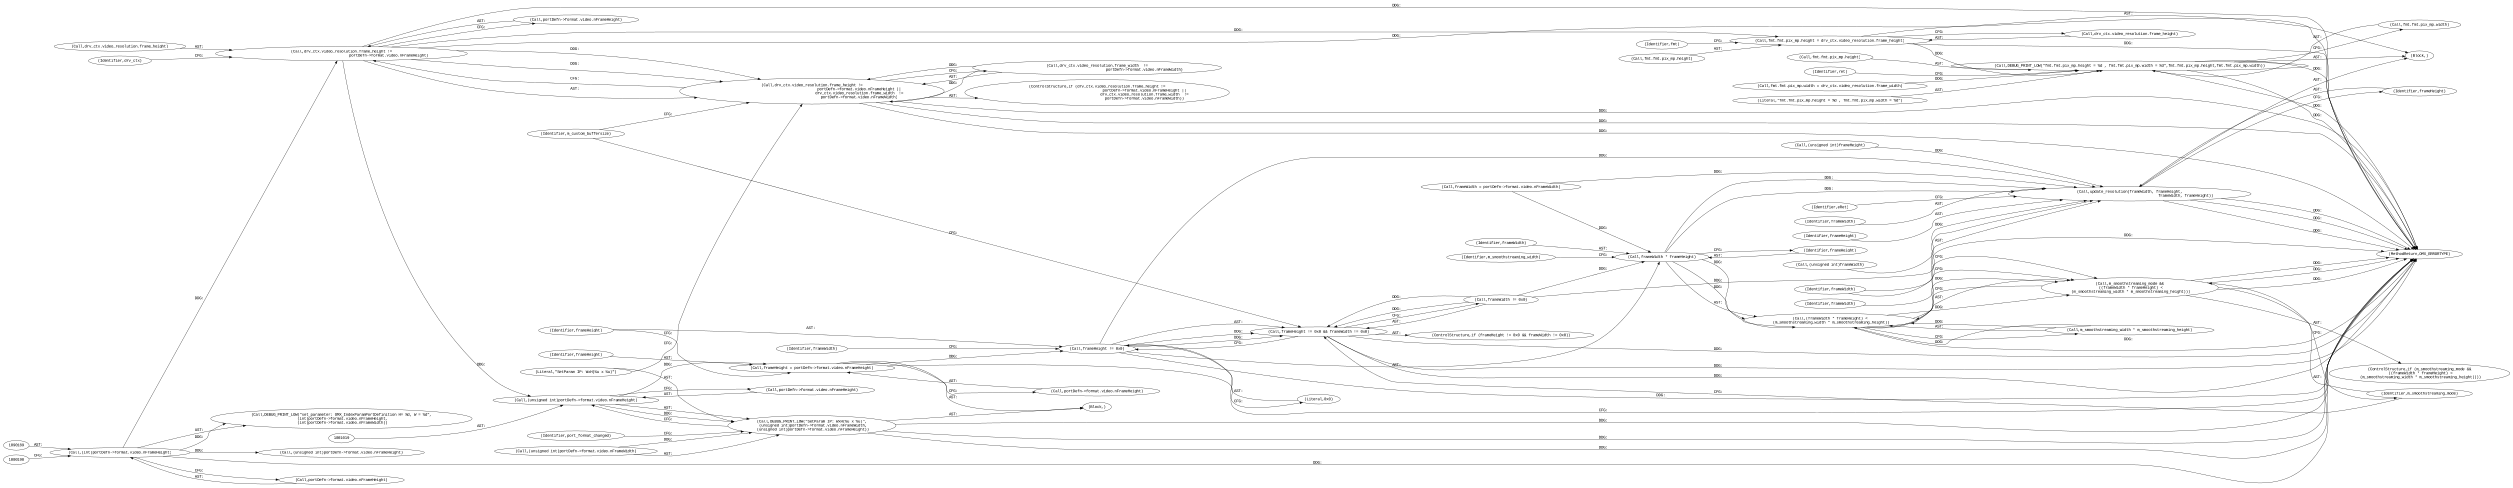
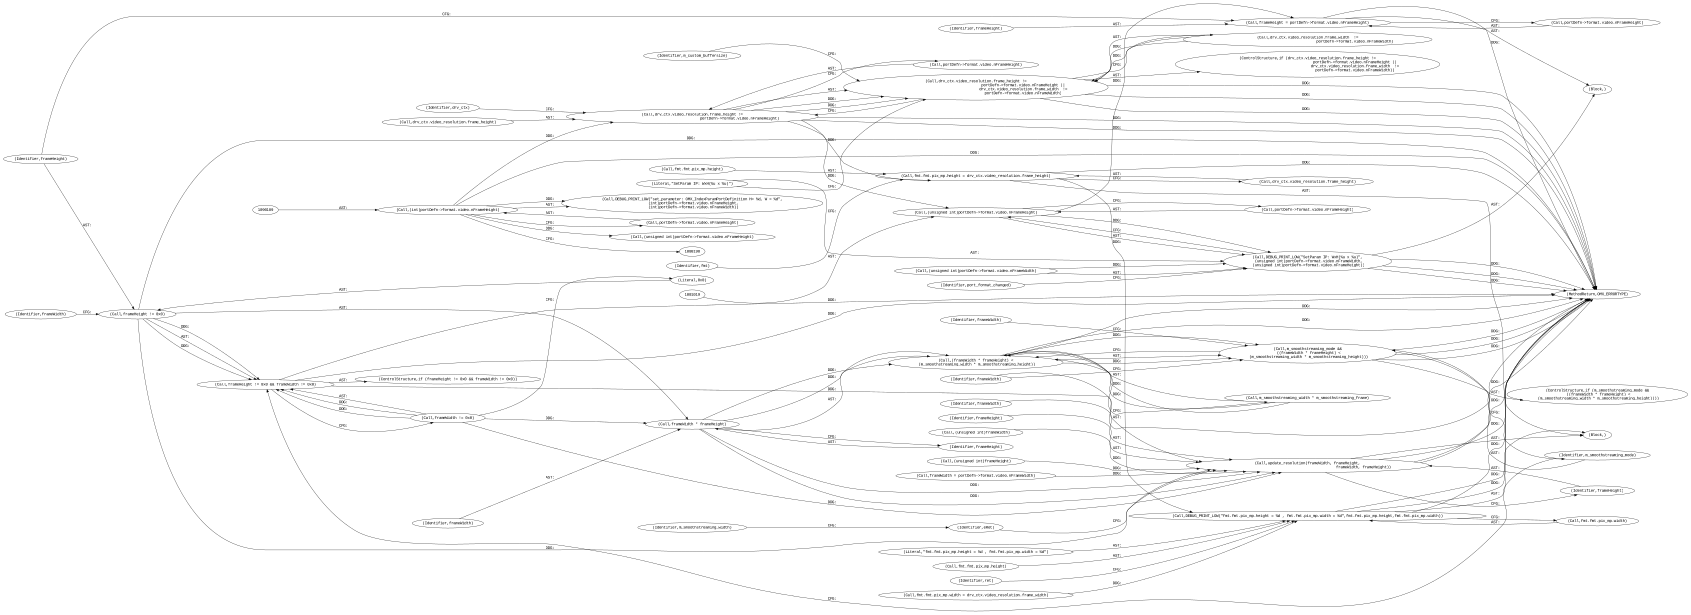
(1580, 222) -> none
(946, 232) -> none
(1584, 257) -> (846, 528)
(2130, 330) -> (1308, 398)
(1218, 347) -> none
(963, 358) -> none
(1231, 392) -> (553, 324)
(1604, 410) -> (1497, 43)
(48, 458) -> (566, 245)
